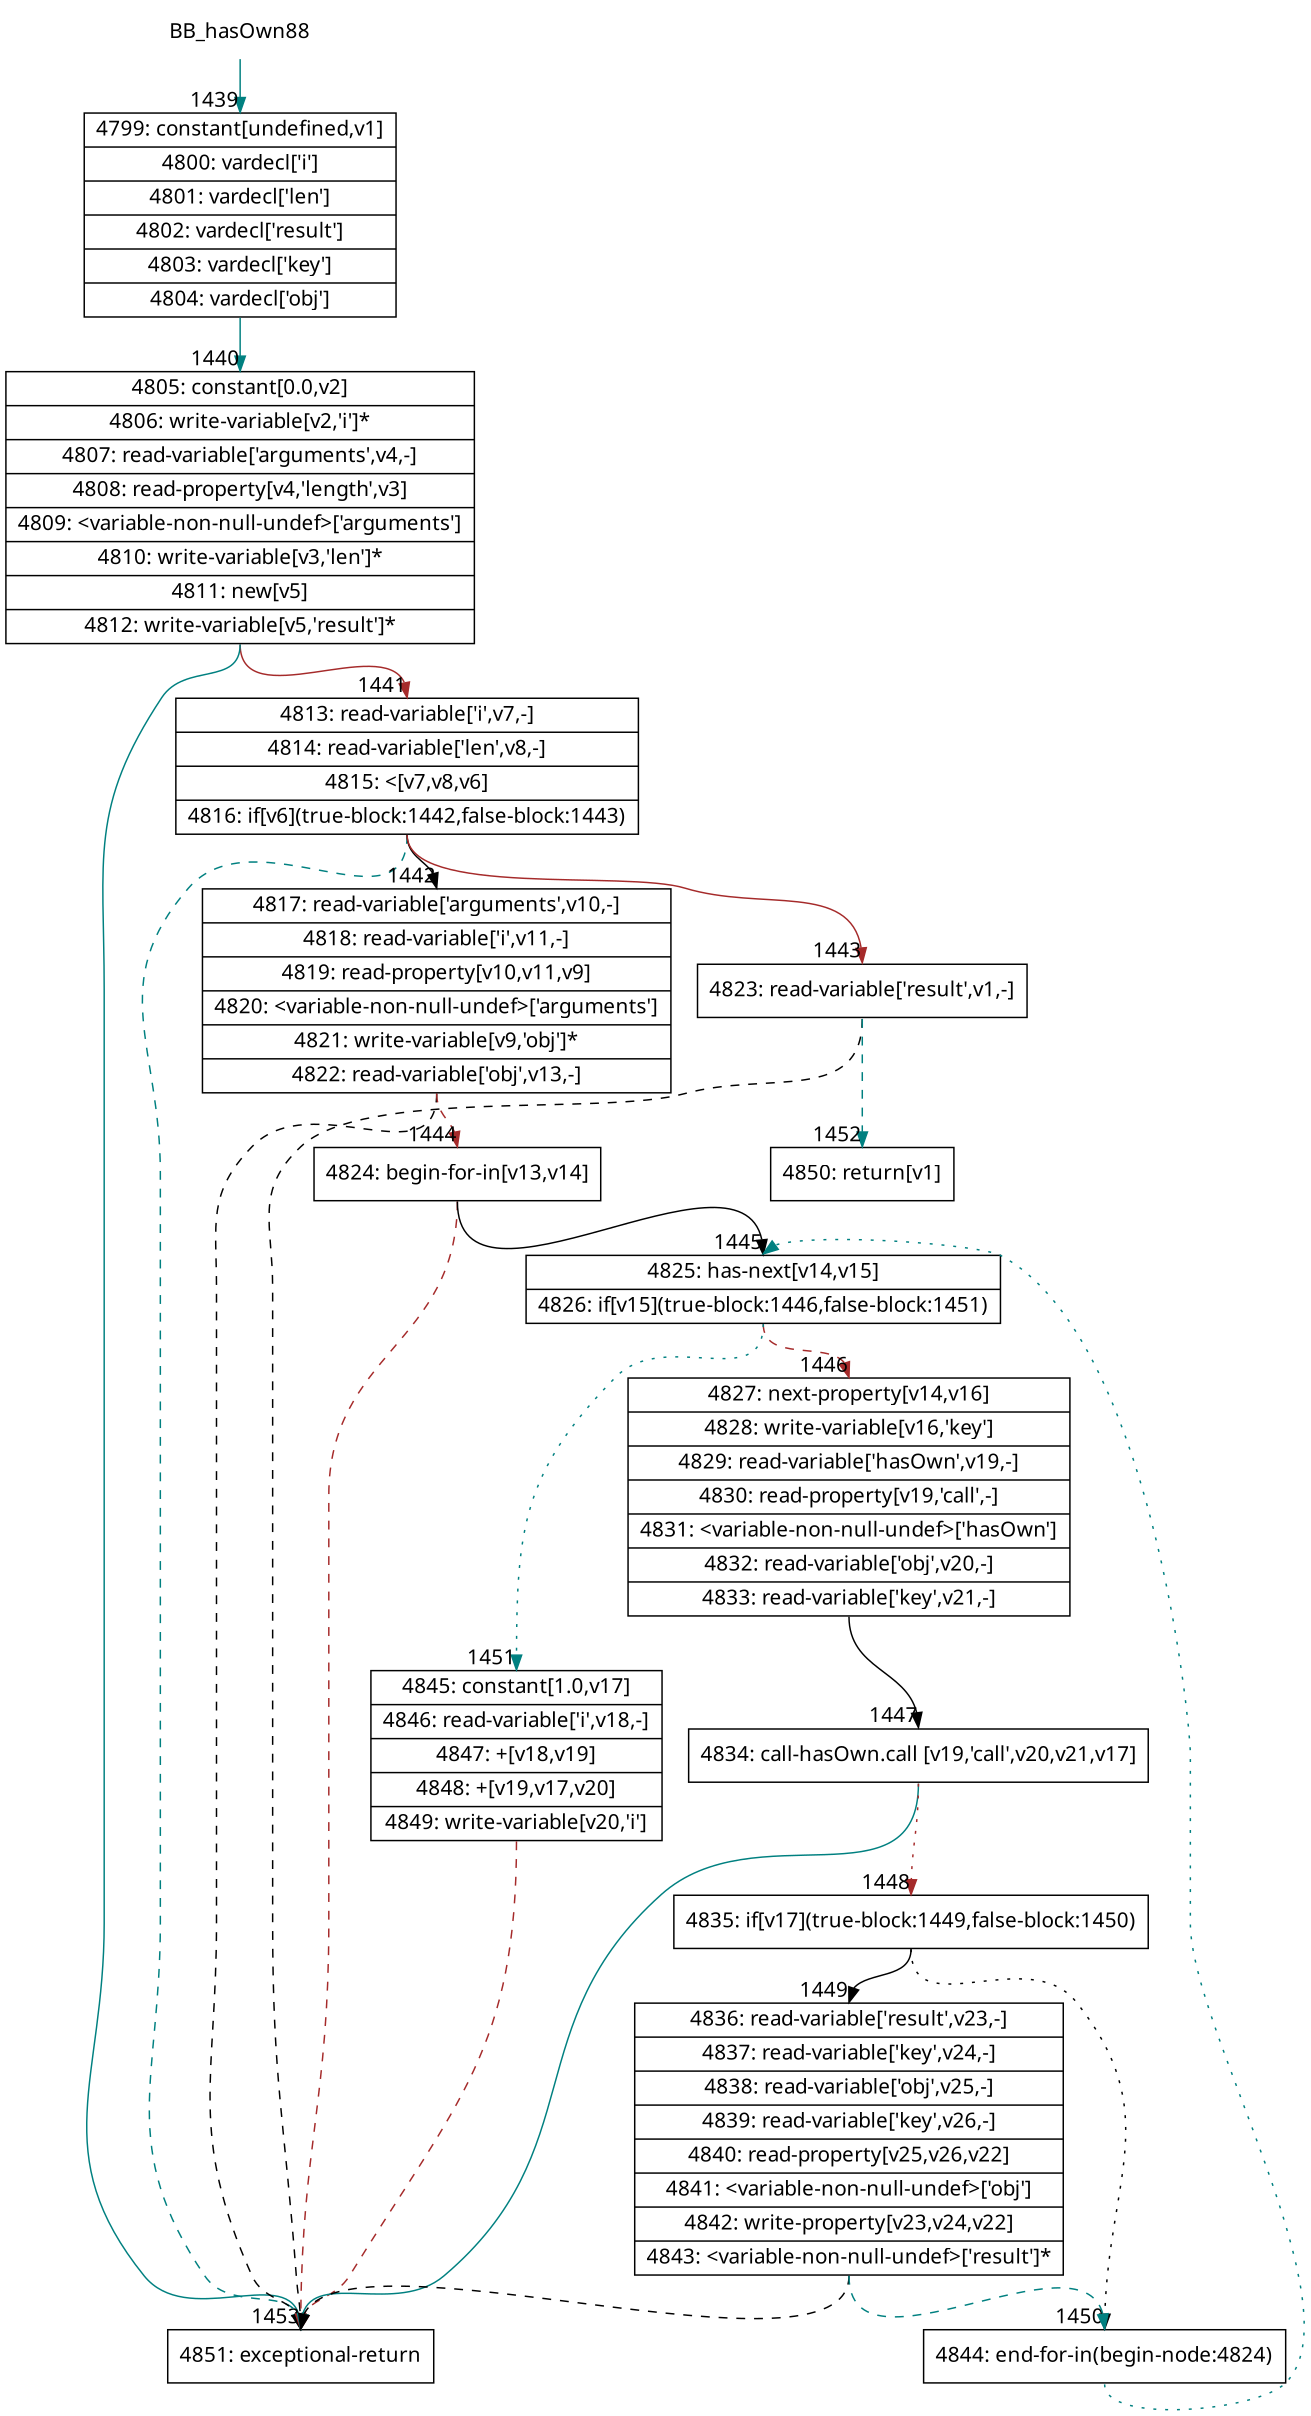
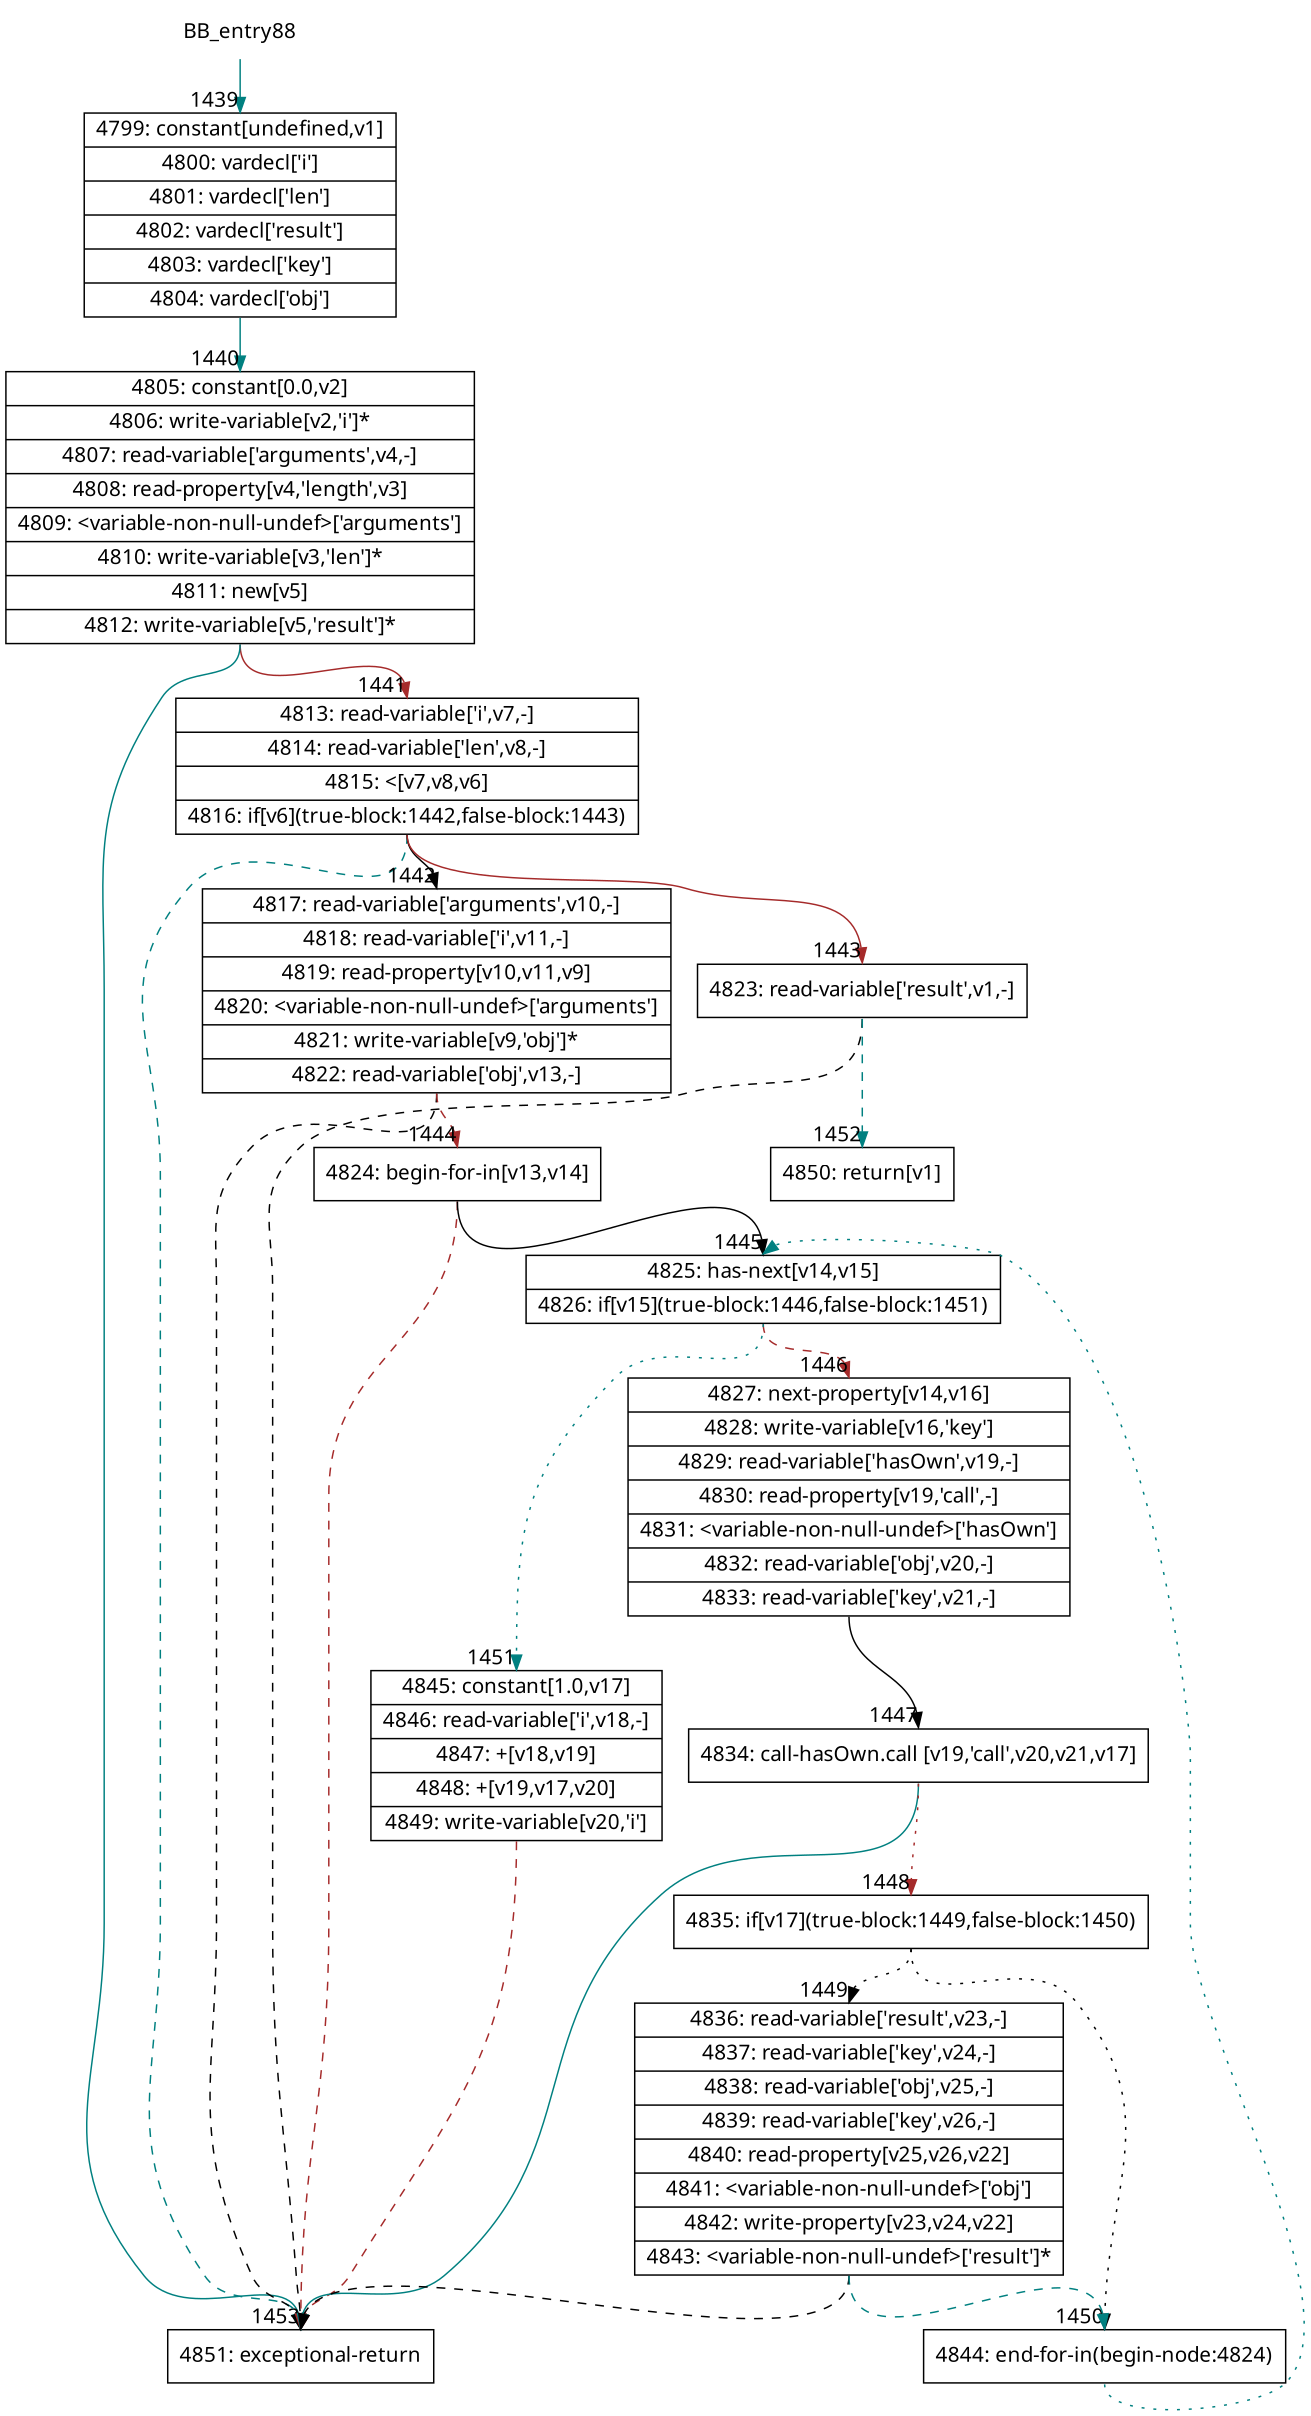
(240, 33) -> (240, 33)
(887, 1974) -> (887, 1974)
